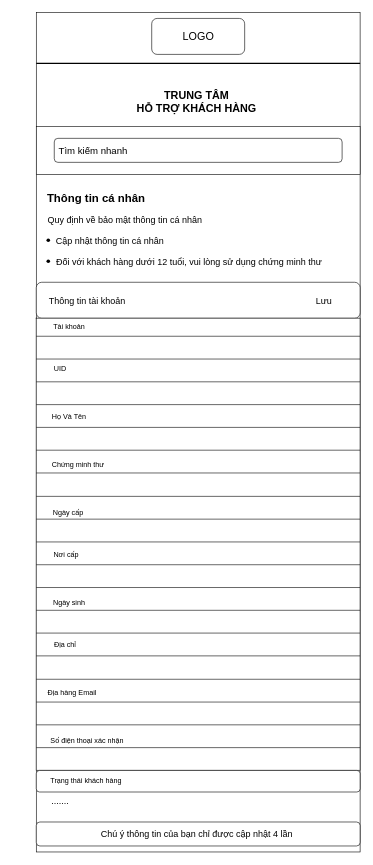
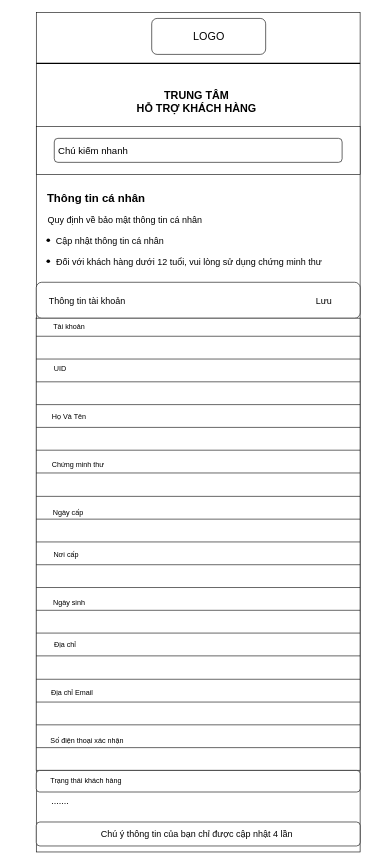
(198, 36) -> (209, 36)
(93, 150) -> (93, 150)
(72, 693) -> (72, 693)
